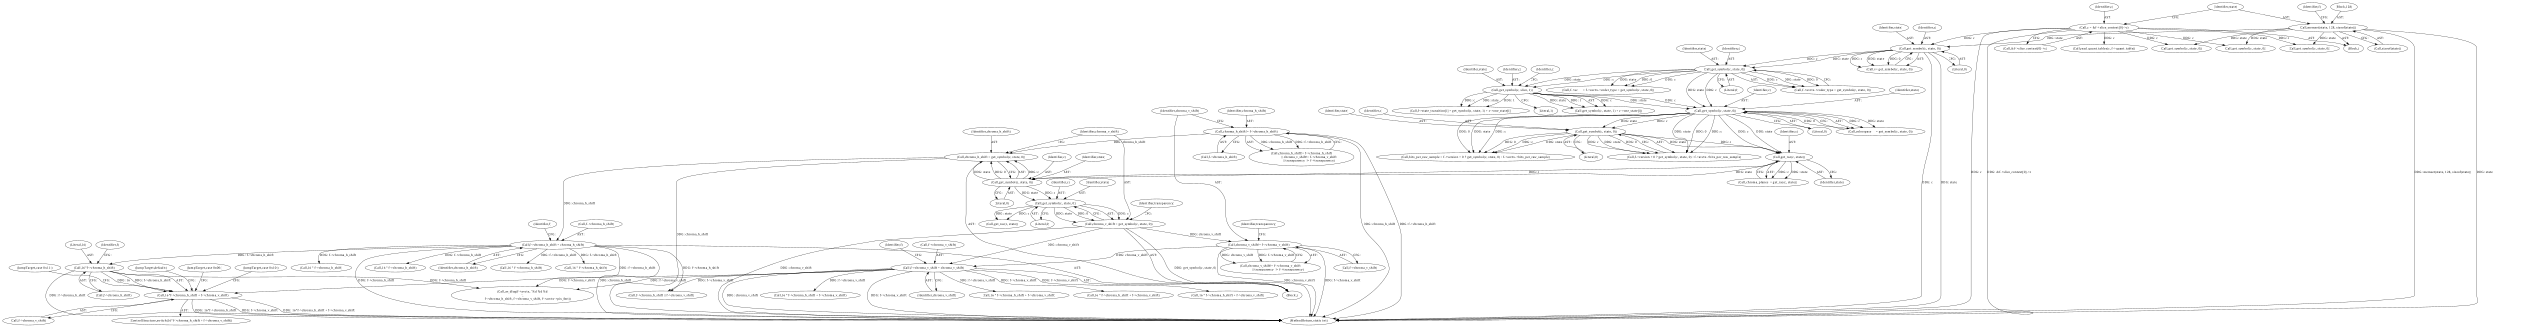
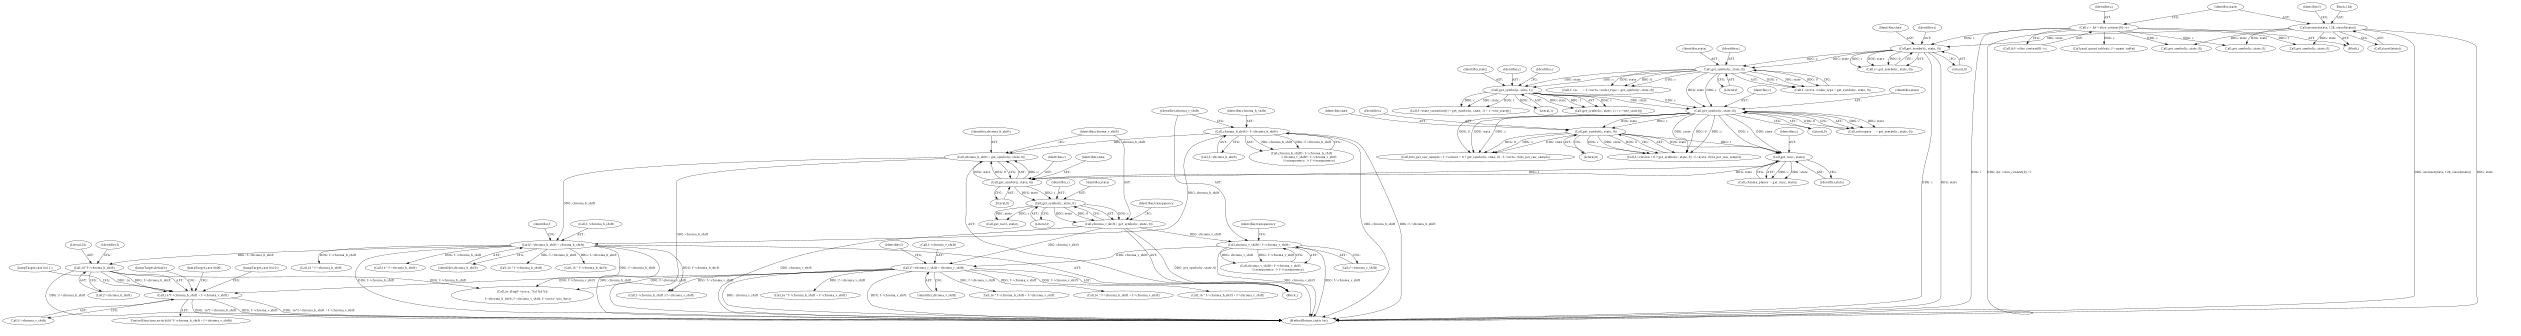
(1526, 100) -> (1526, 100)
none -> (1533, 101)
none -> (946, 237)
